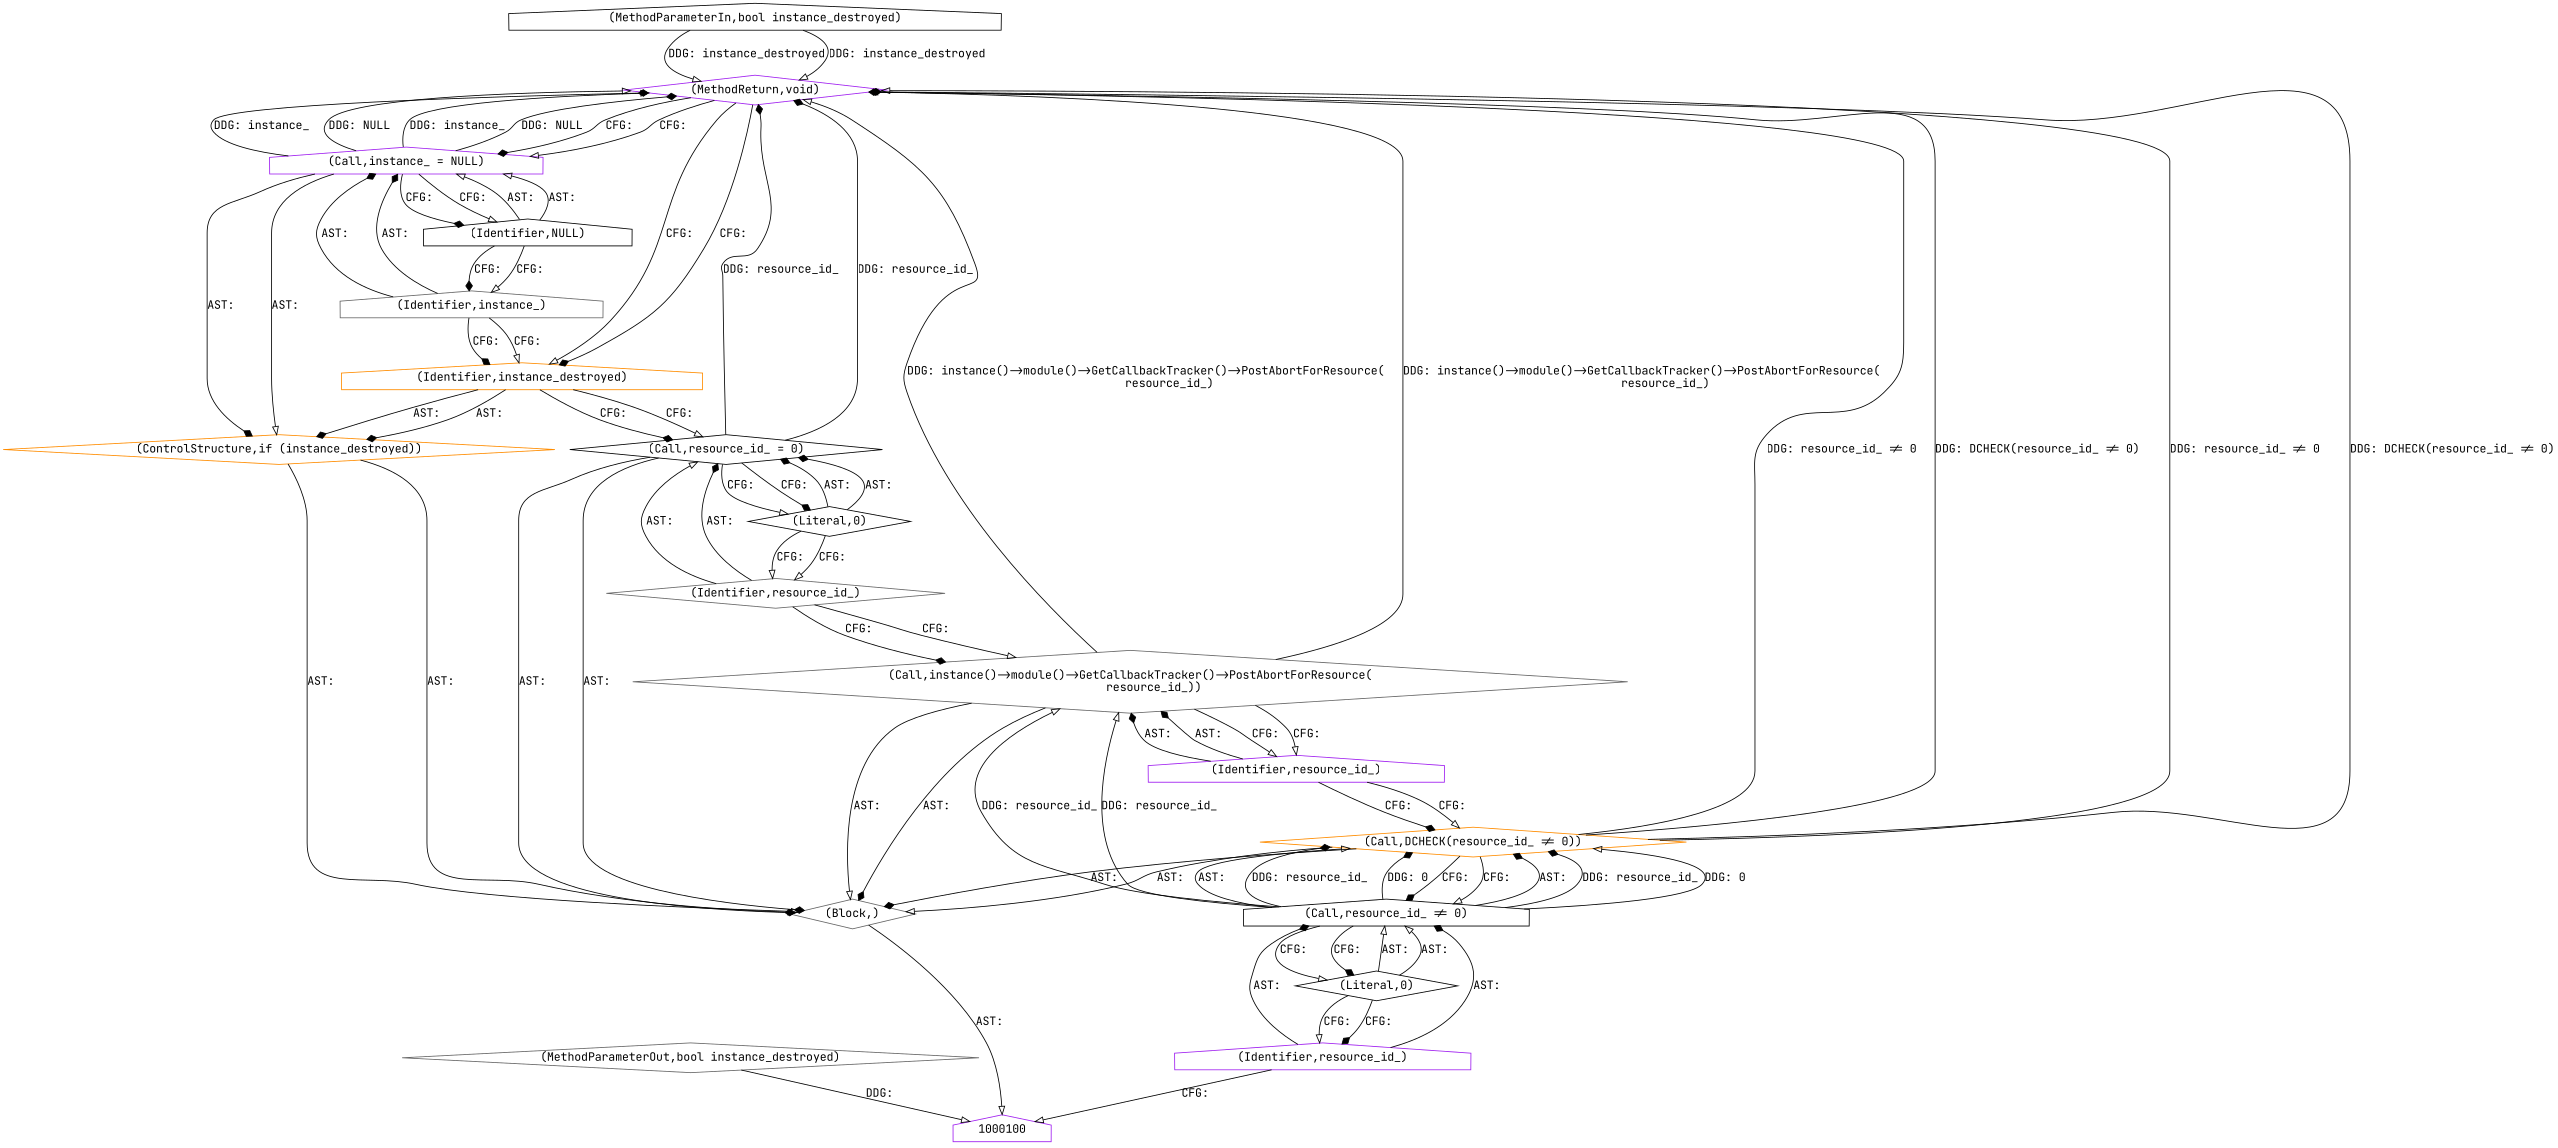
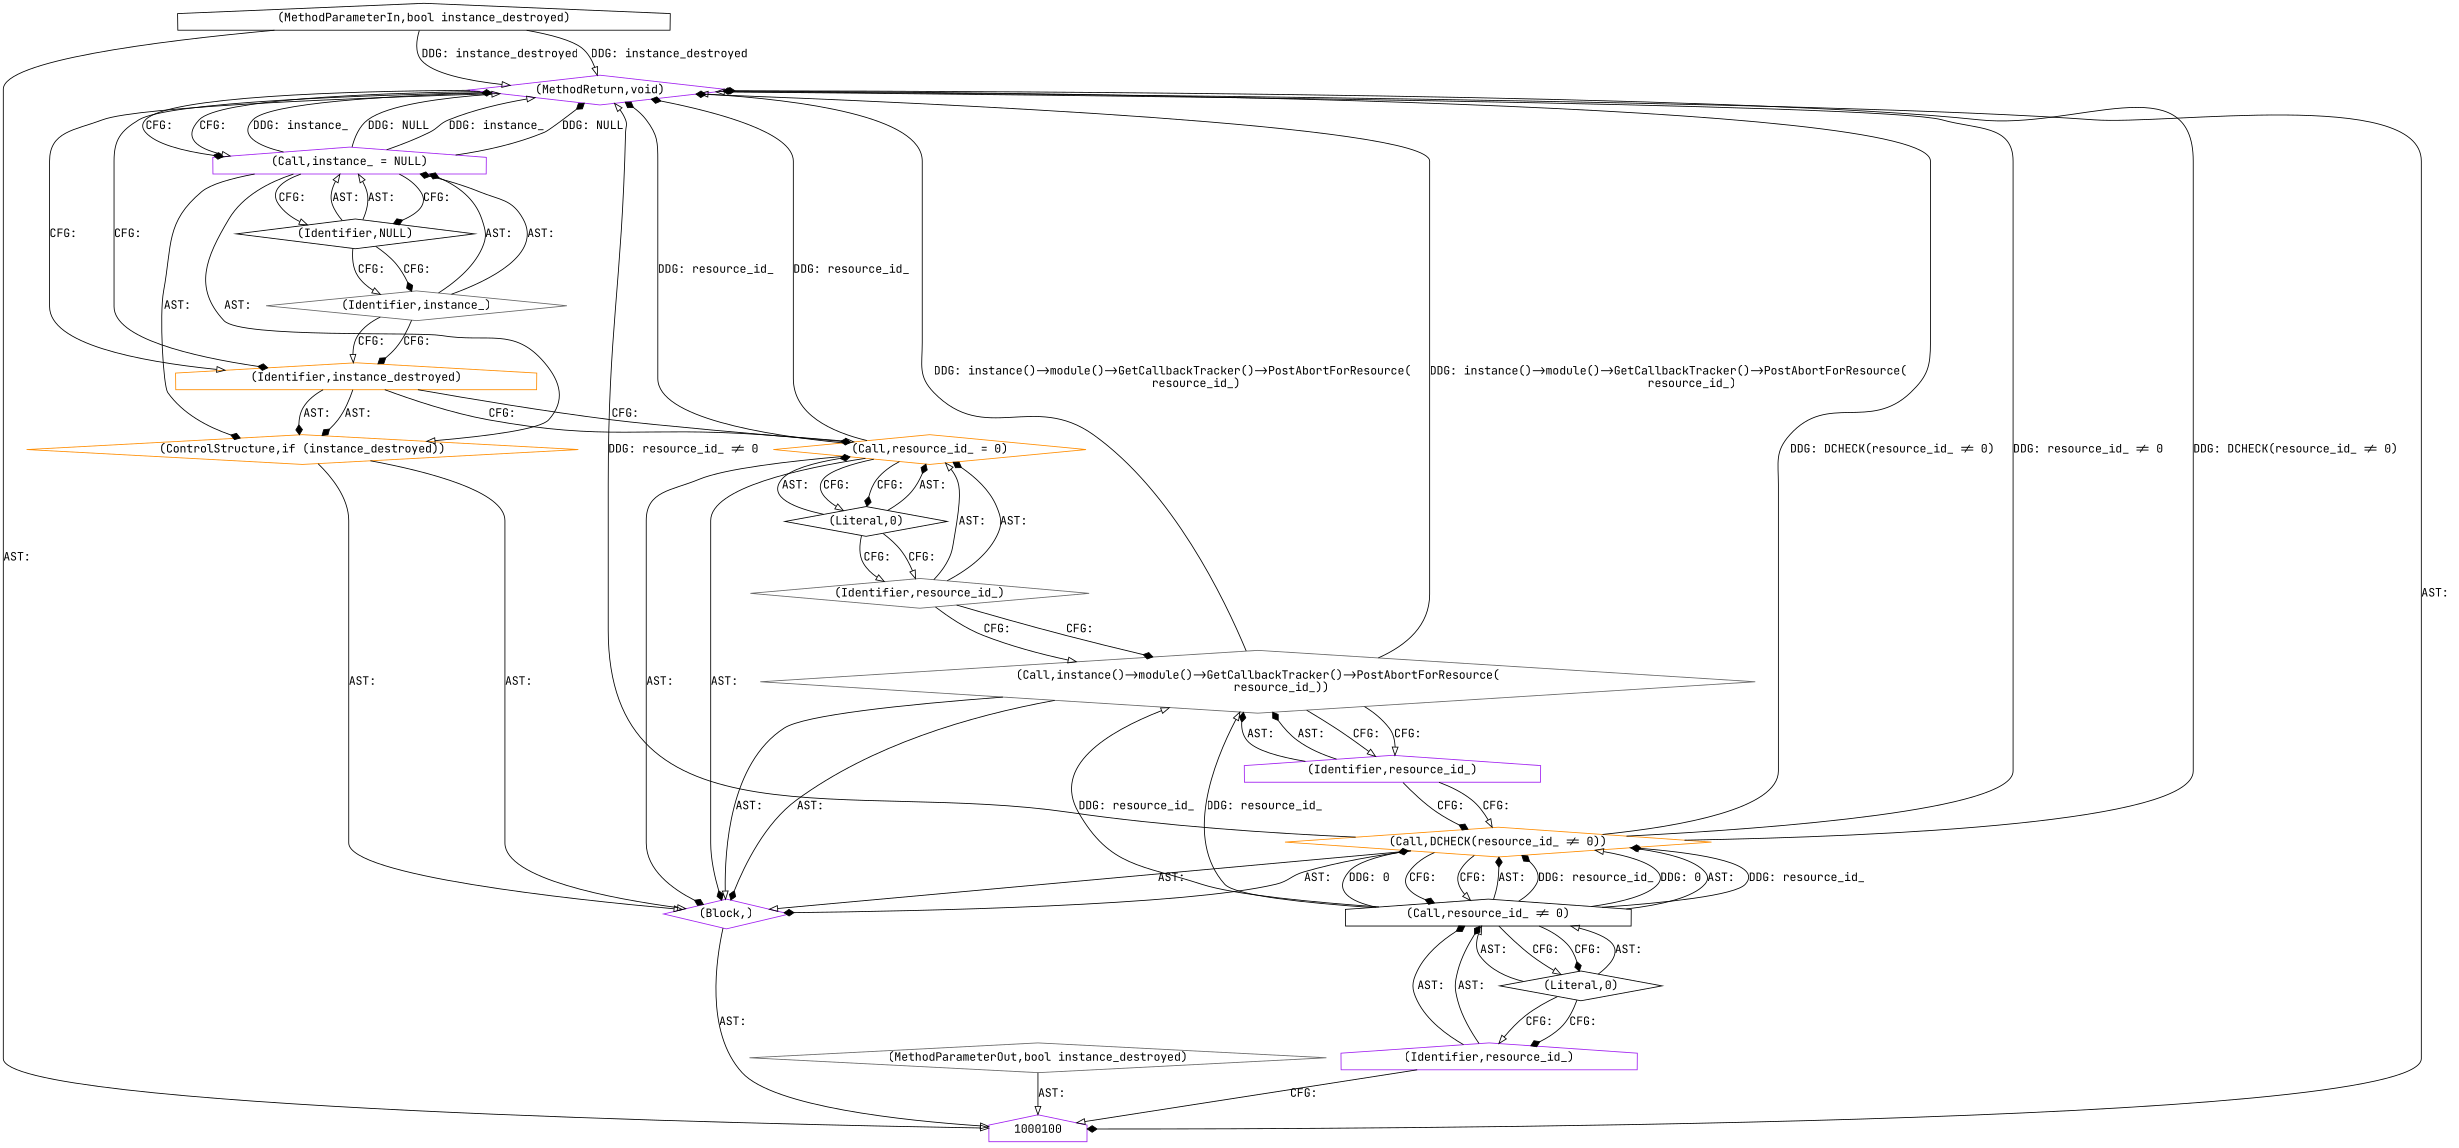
(528, 234) -> (355, 234)
(472, 306) -> (416, 306)
none -> (2421, 415)
(726, 450) -> (930, 450)
(853, 914) -> (726, 914)
none -> (3, 924)
(883, 1094) -> (1055, 1094)
